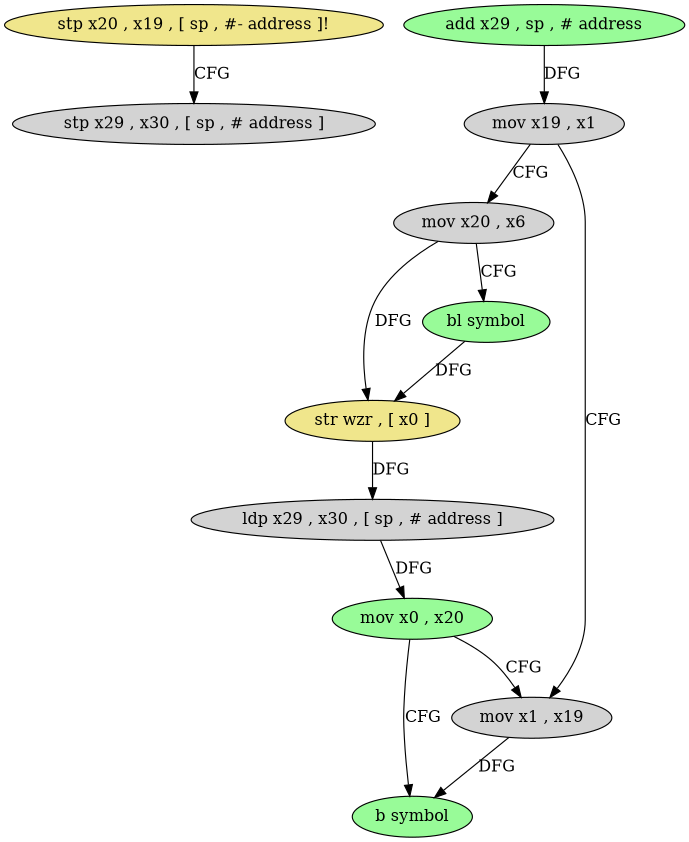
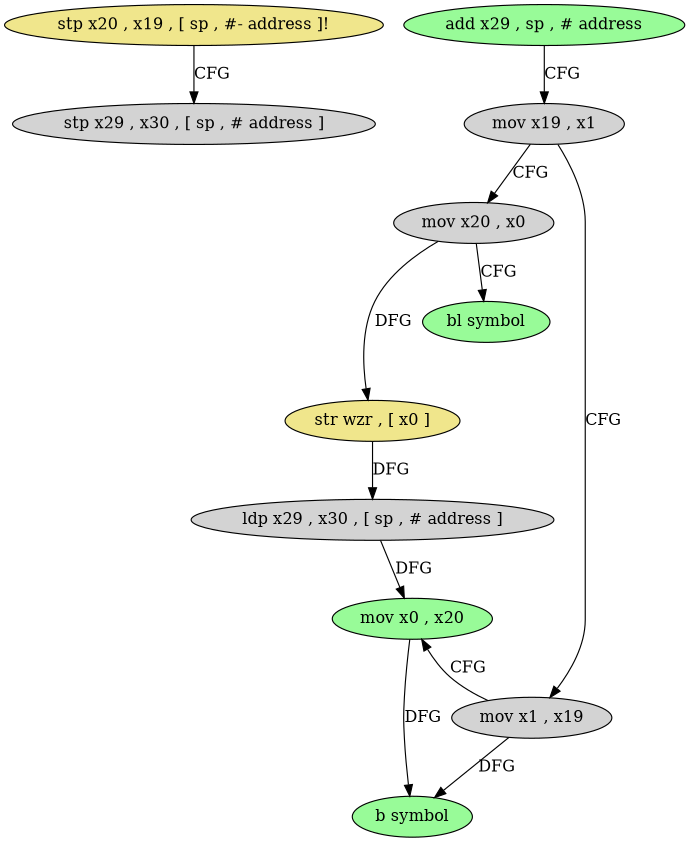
(562, 75) -> (562, 75)
(474, 223) -> (474, 223)
(434, 367) -> none
(488, 658) -> (454, 680)
(423, 718) -> (423, 718)
